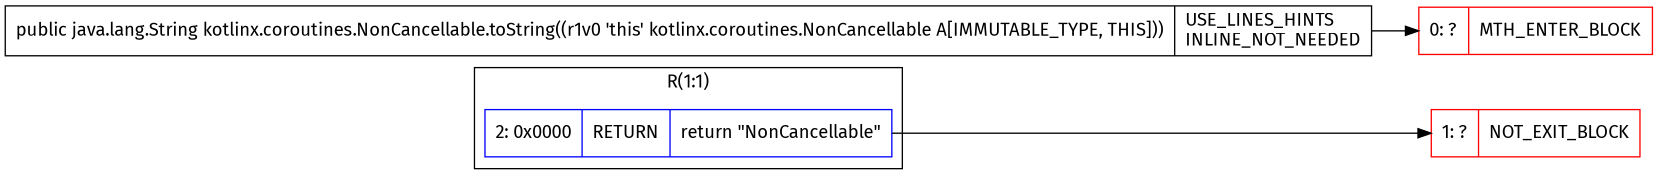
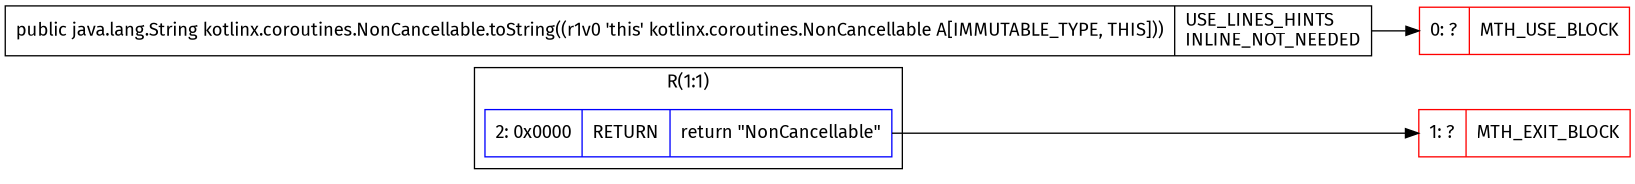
(1561, 30) -> (1549, 30)
(1559, 133) -> (1548, 133)
